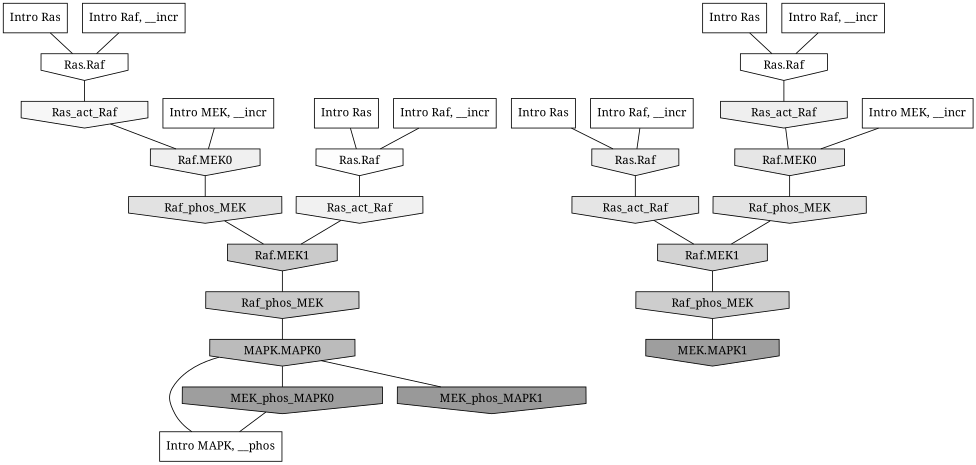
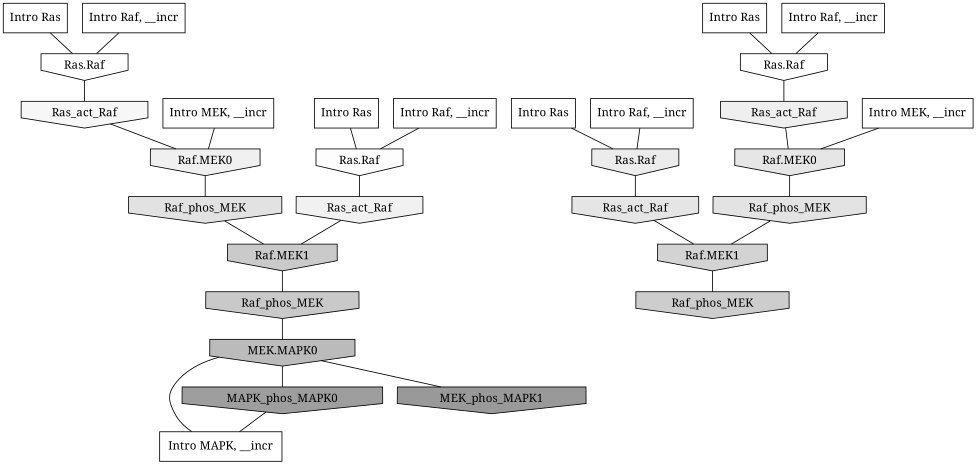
(282, 351) -> (282, 351)
(712, 351) -> none
(282, 399) -> (282, 399)
(221, 447) -> (221, 447)
